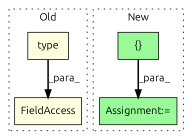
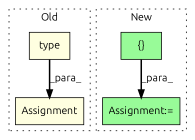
(48, 111) -> (50, 111)
